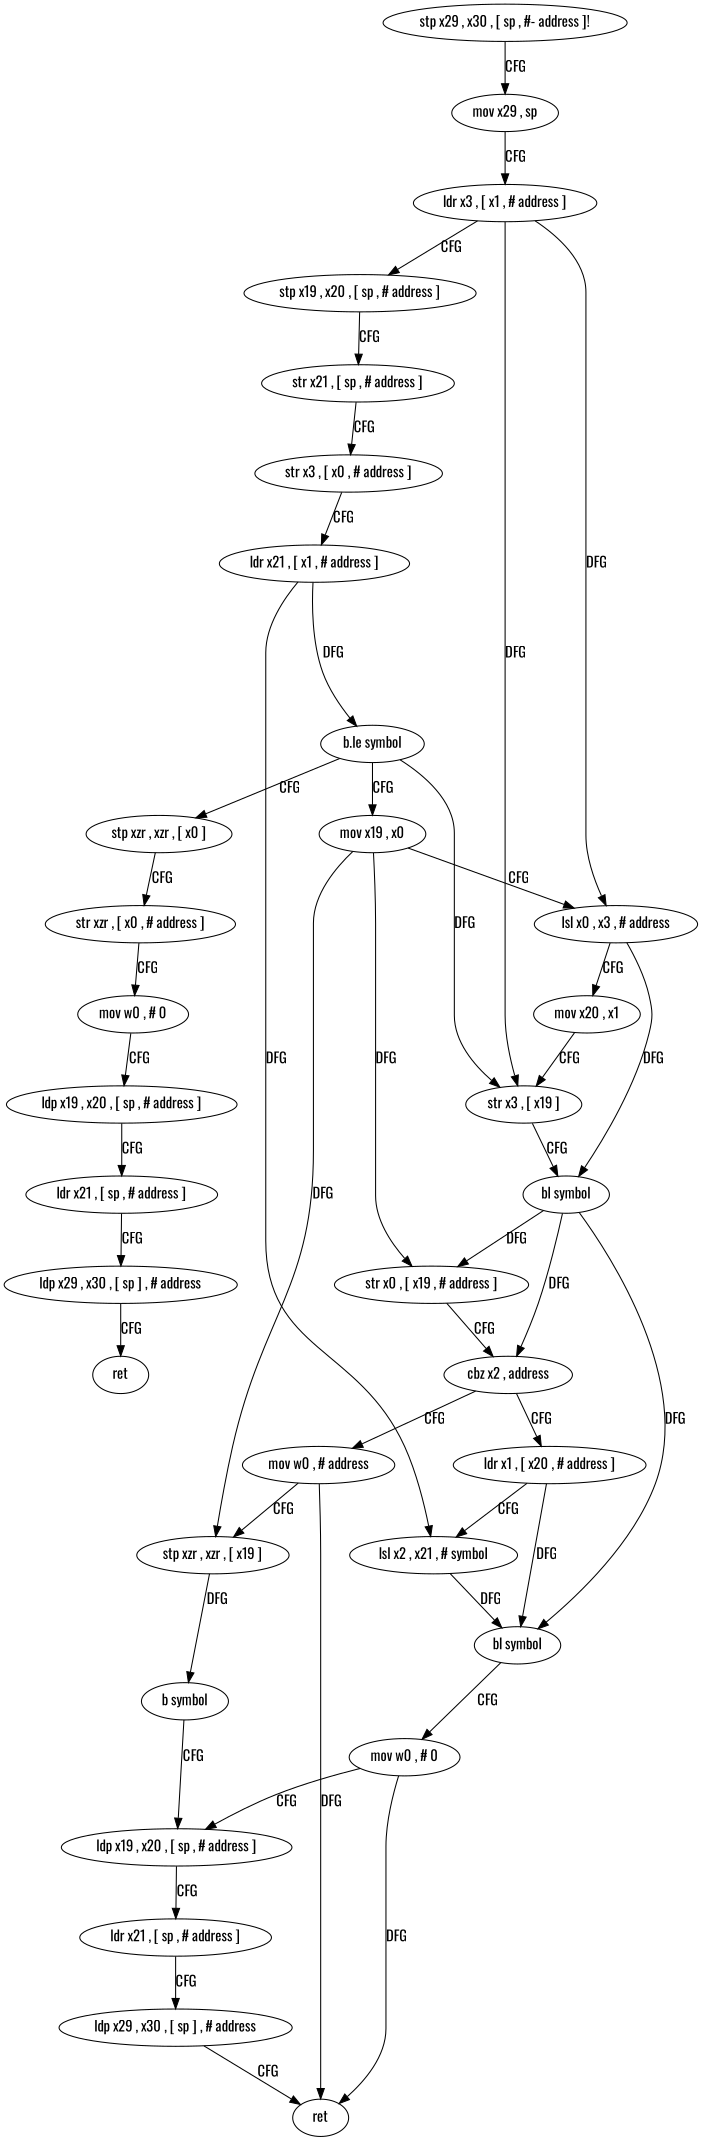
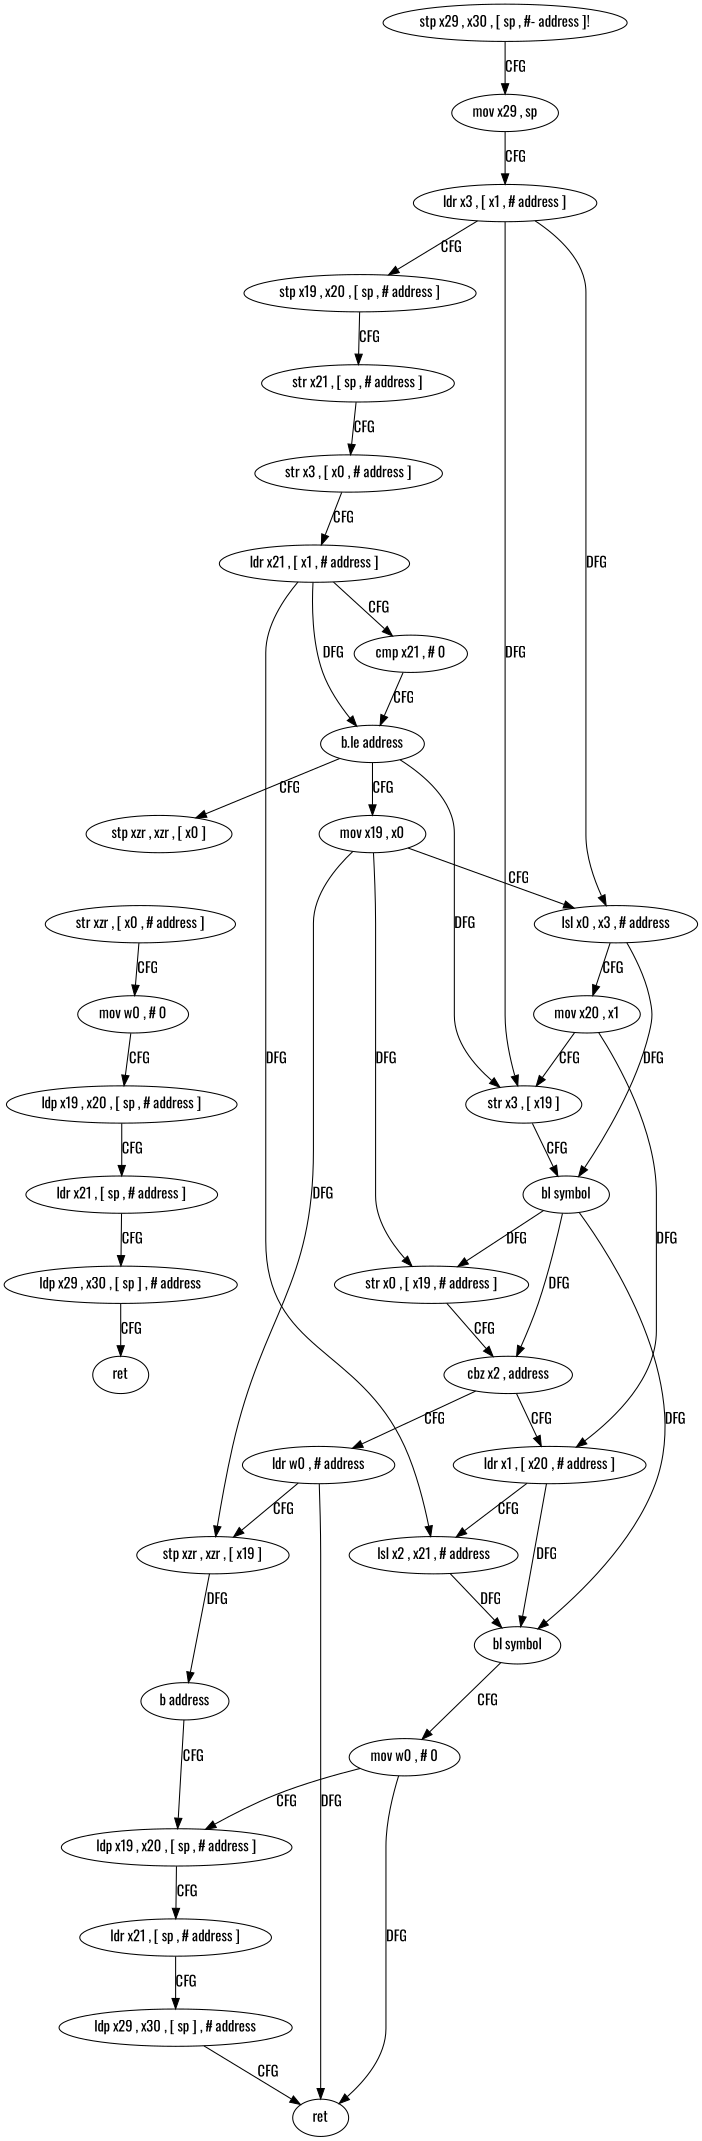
none -> (411, 654)
(372, 744) -> (372, 744)
(151, 874) -> none
none -> (656, 1244)
(319, 1465) -> (319, 1465)
(434, 1555) -> (434, 1555)
(185, 1701) -> (185, 1701)
